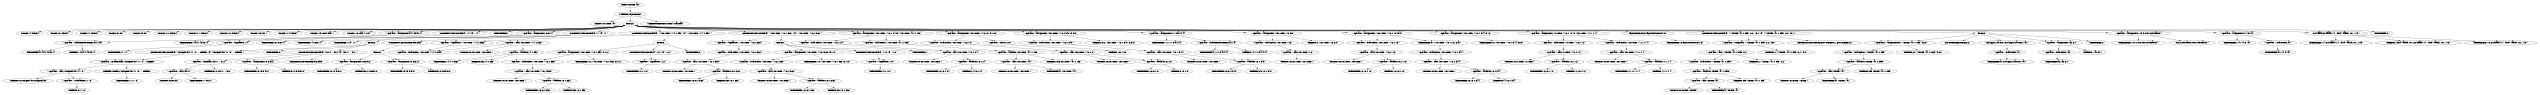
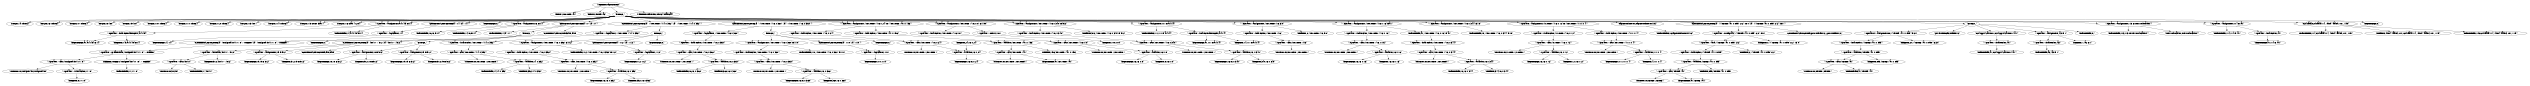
(630, 9) -> (603, 9)
(472, 48) -> (469, 47)
(972, 66) -> (966, 47)
